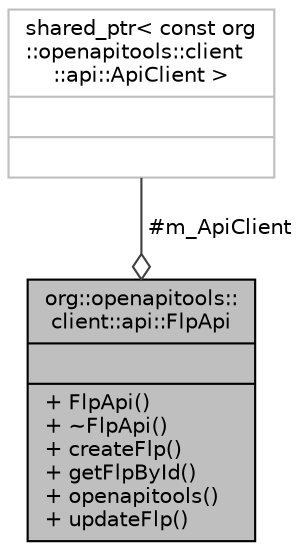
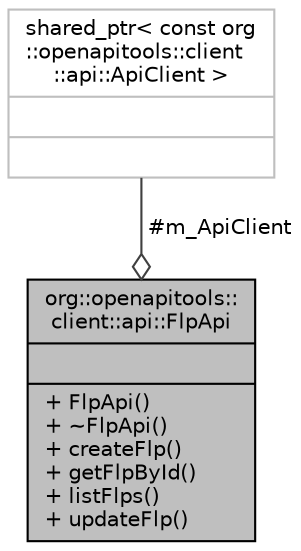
(132, 497) -> (103, 497)
